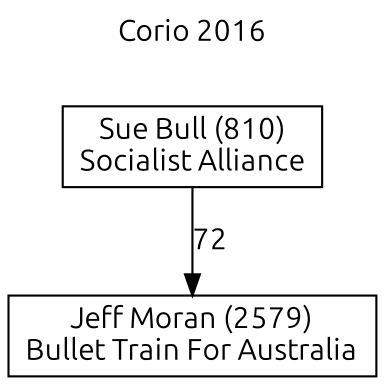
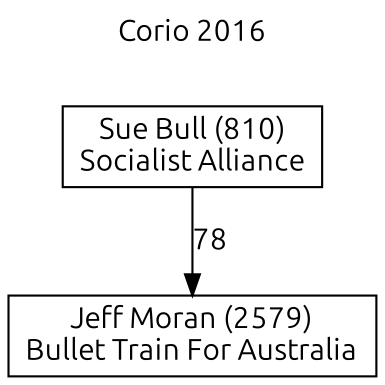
(211, 241) -> (211, 241)
